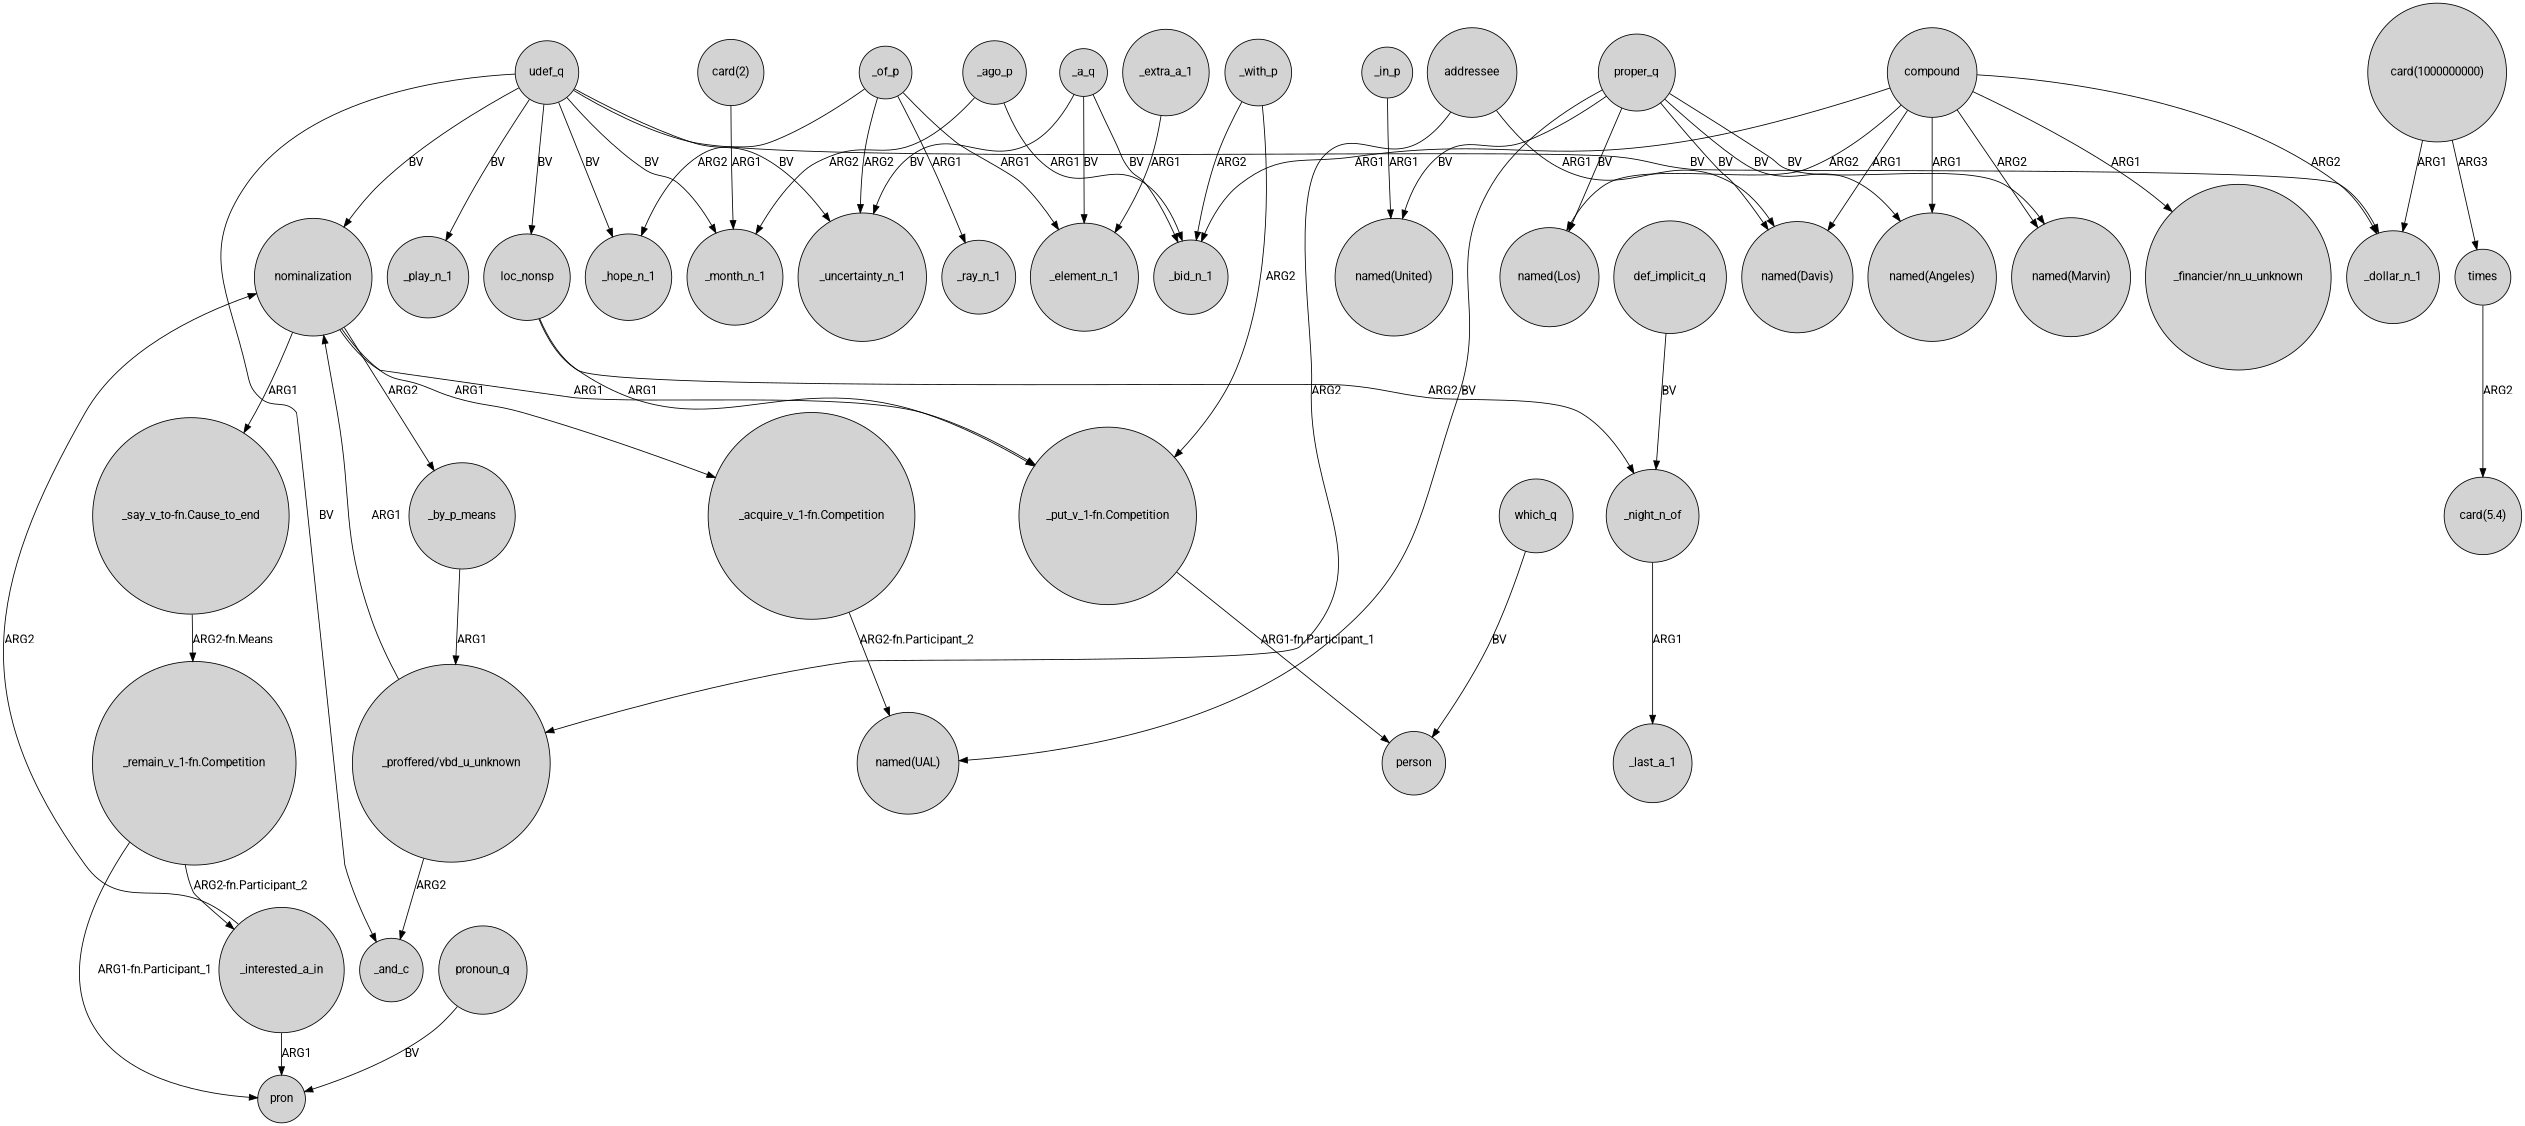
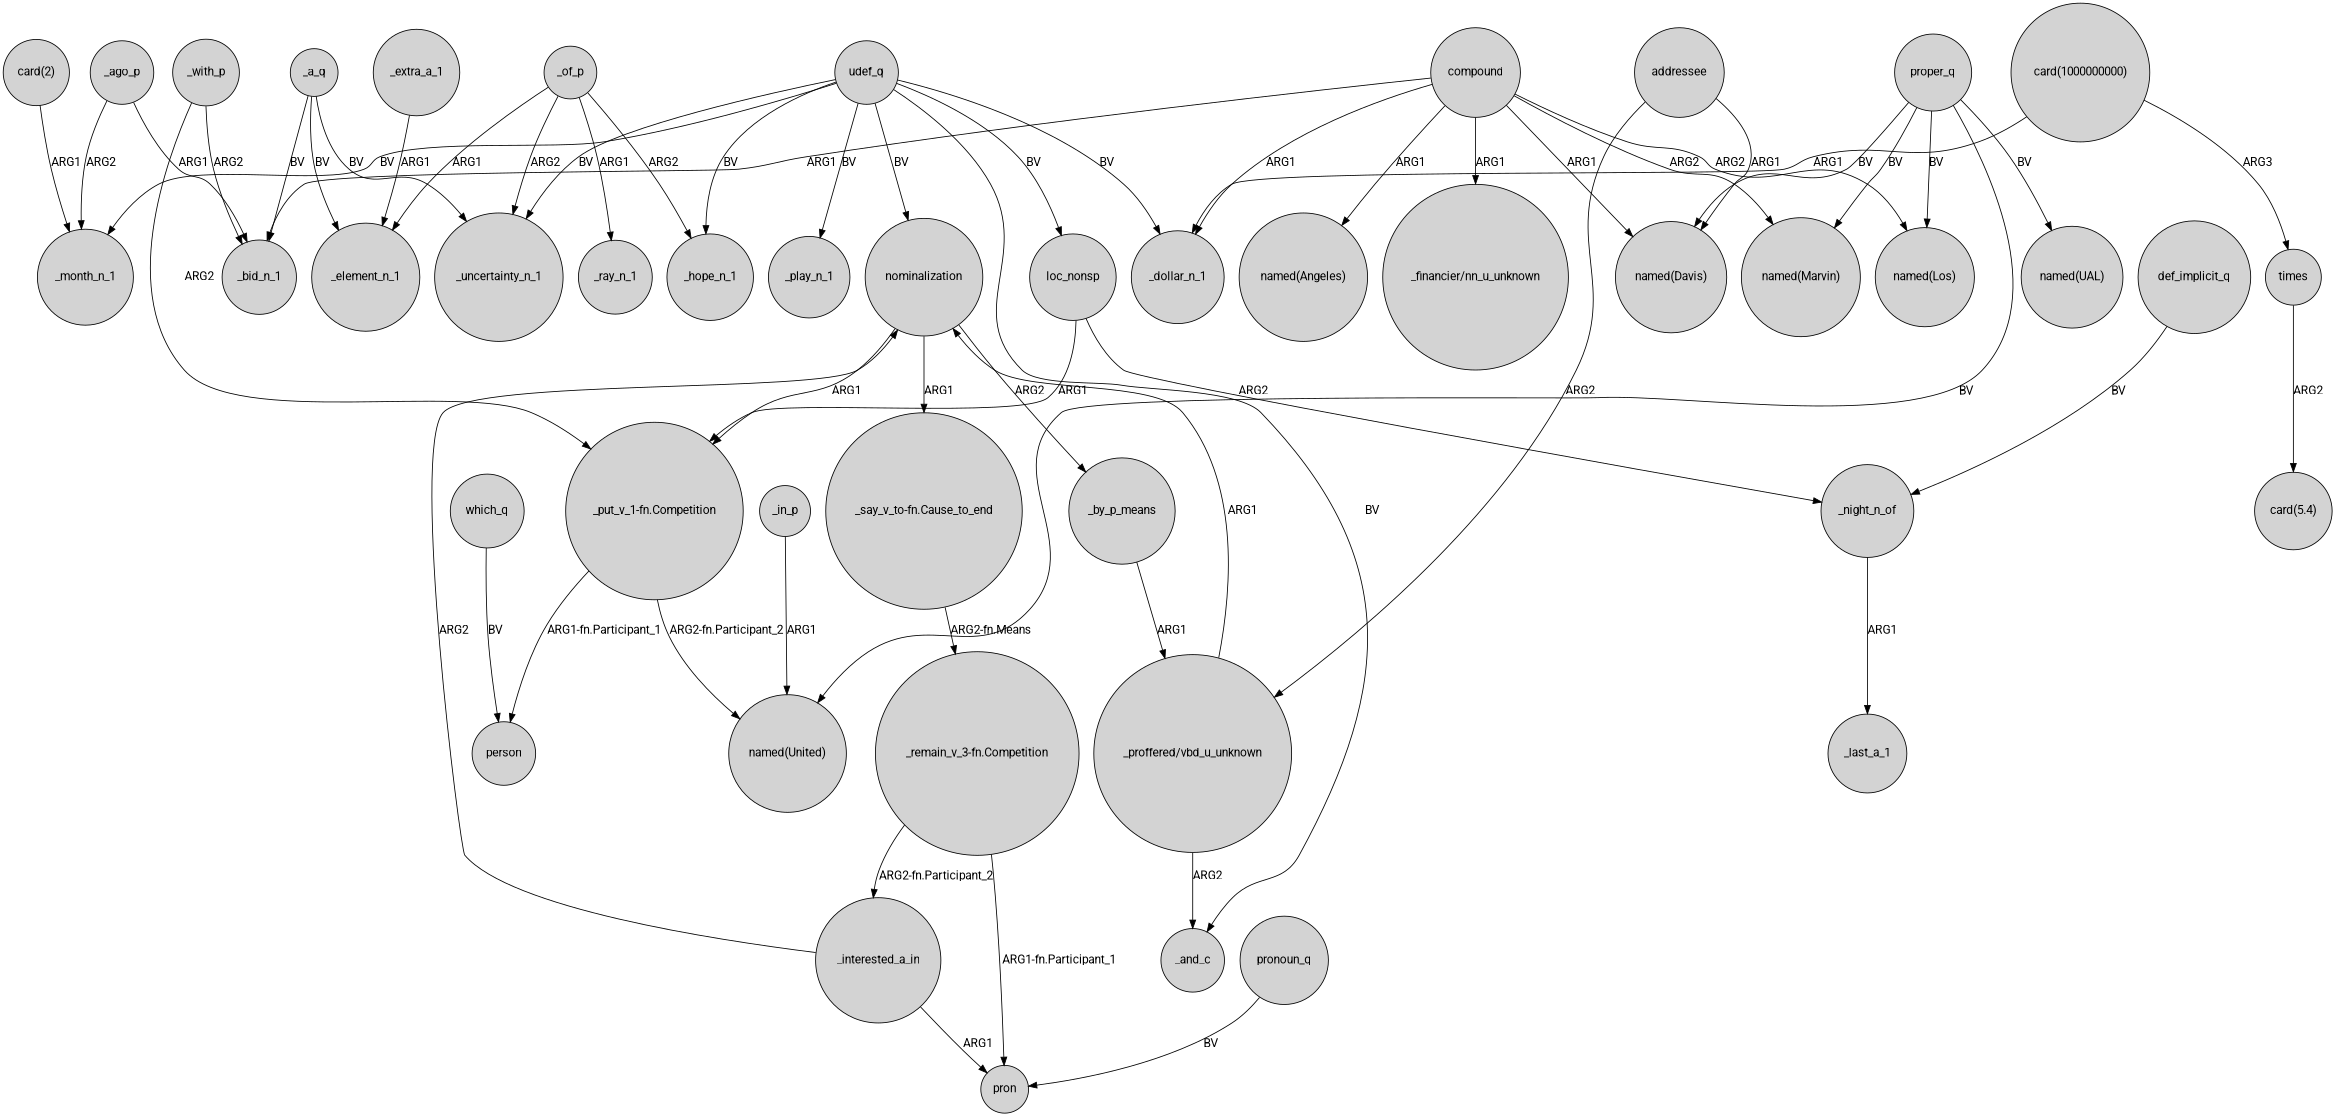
(1743, 163) -> none
(2326, 163) -> (1281, 163)
(812, 516) -> none
none -> (685, 663)
(194, 763) -> (977, 754)
